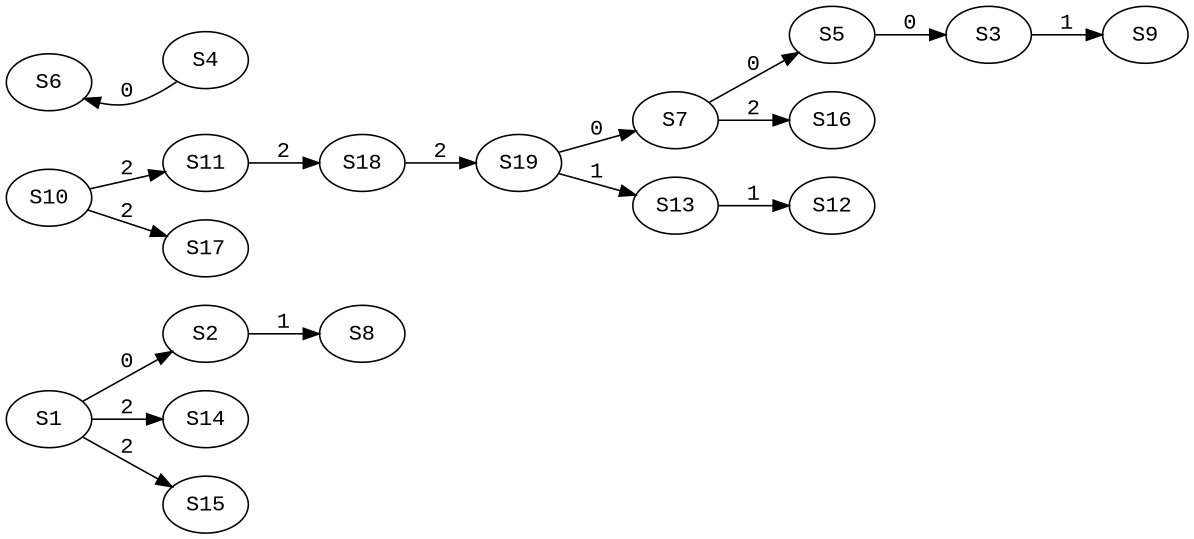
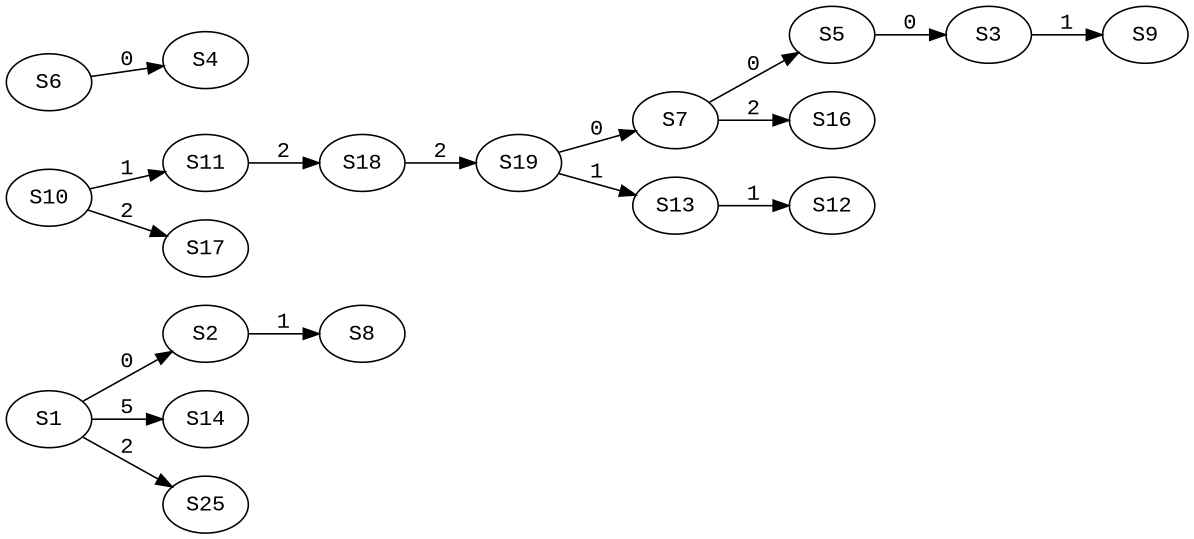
(140, 101) -> (119, 72)
(127, 168) -> (127, 168)
(127, 407) -> (127, 407)
(206, 505) -> (206, 505)
